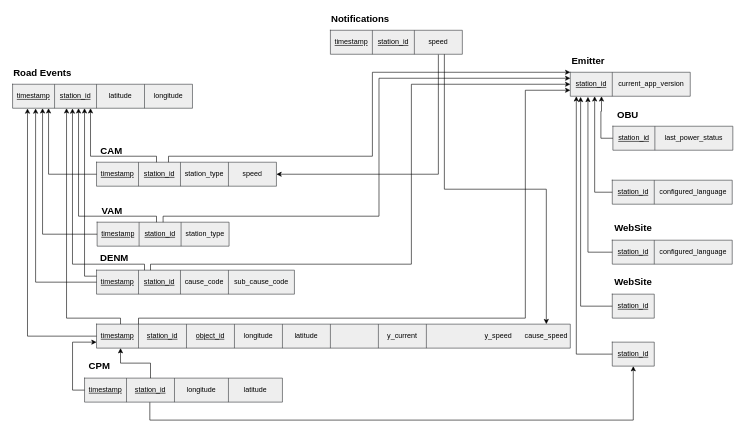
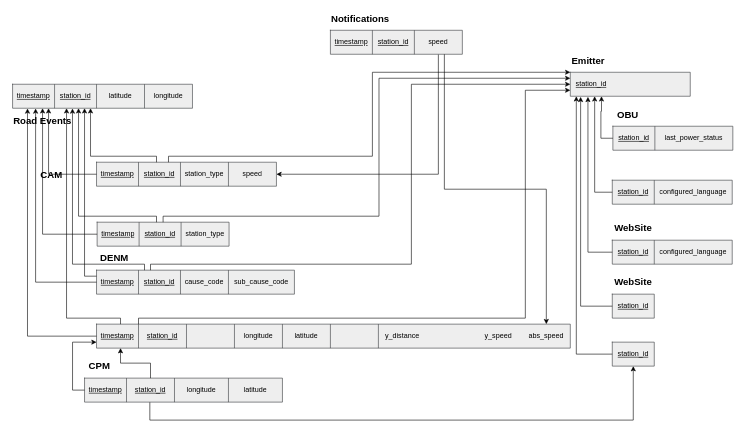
(42, 72) -> (42, 120)
(651, 84) -> none
(111, 150) -> (51, 174)
(112, 210) -> none
(210, 336) -> none
(402, 336) -> (402, 336)
(546, 336) -> (546, 336)
